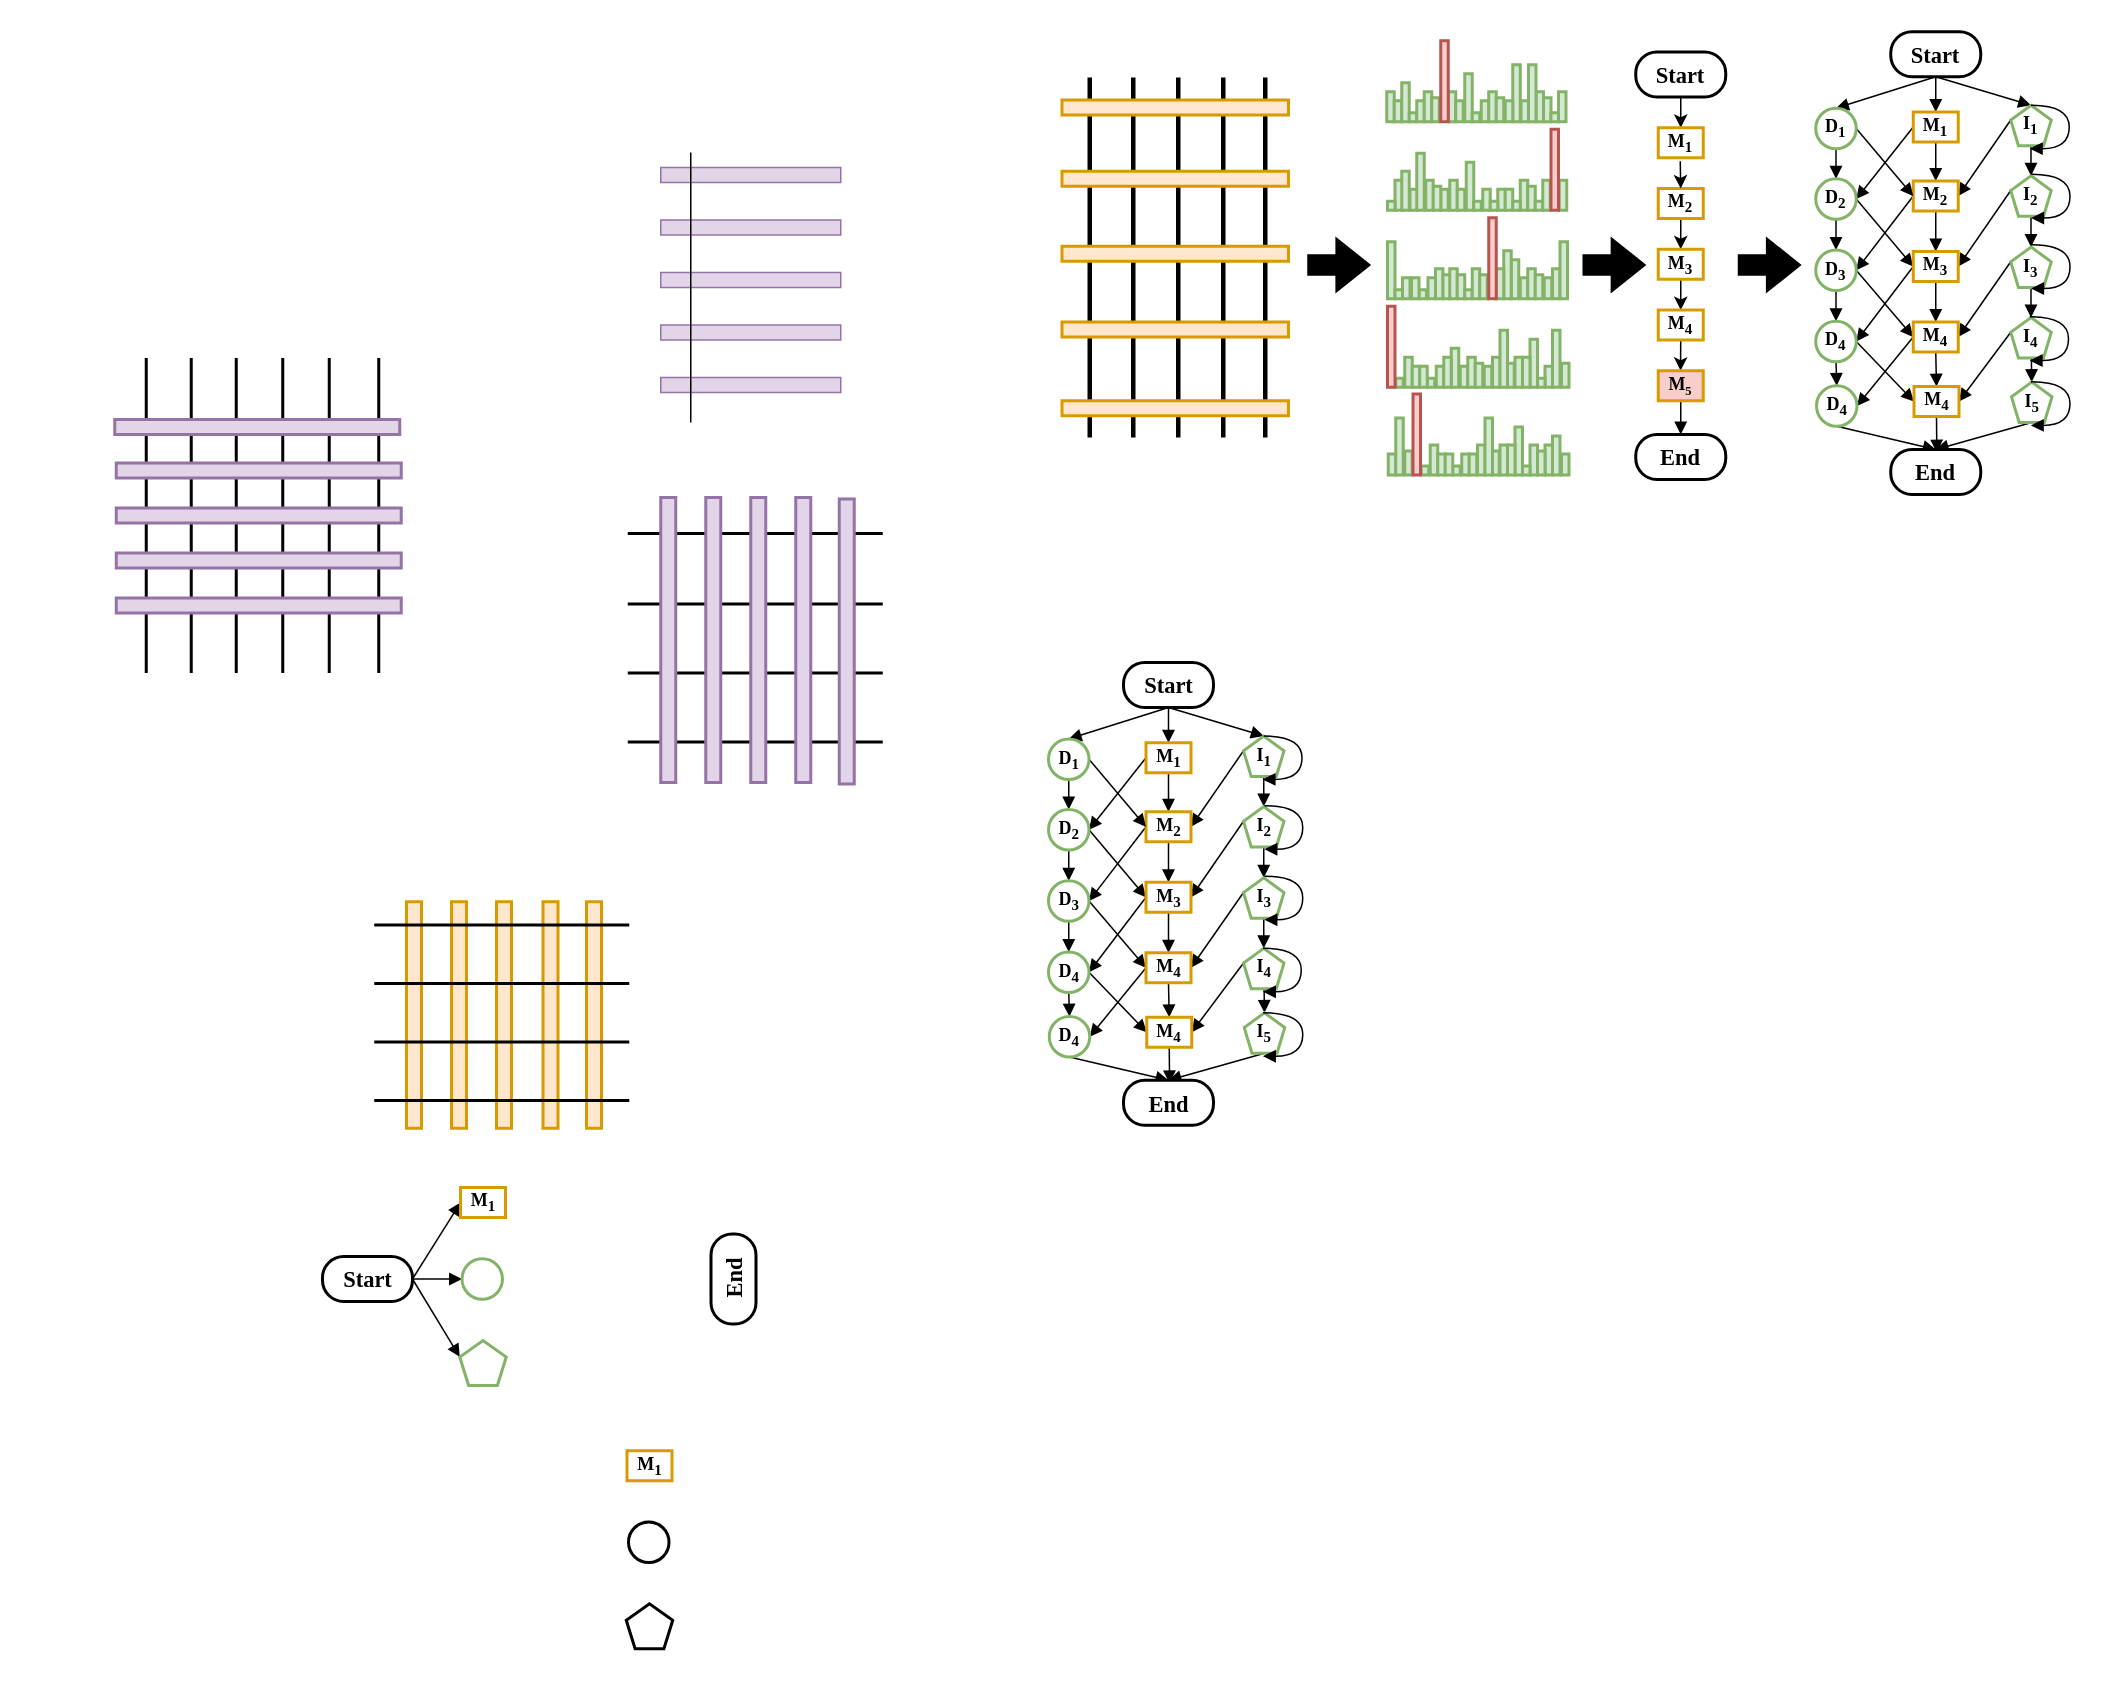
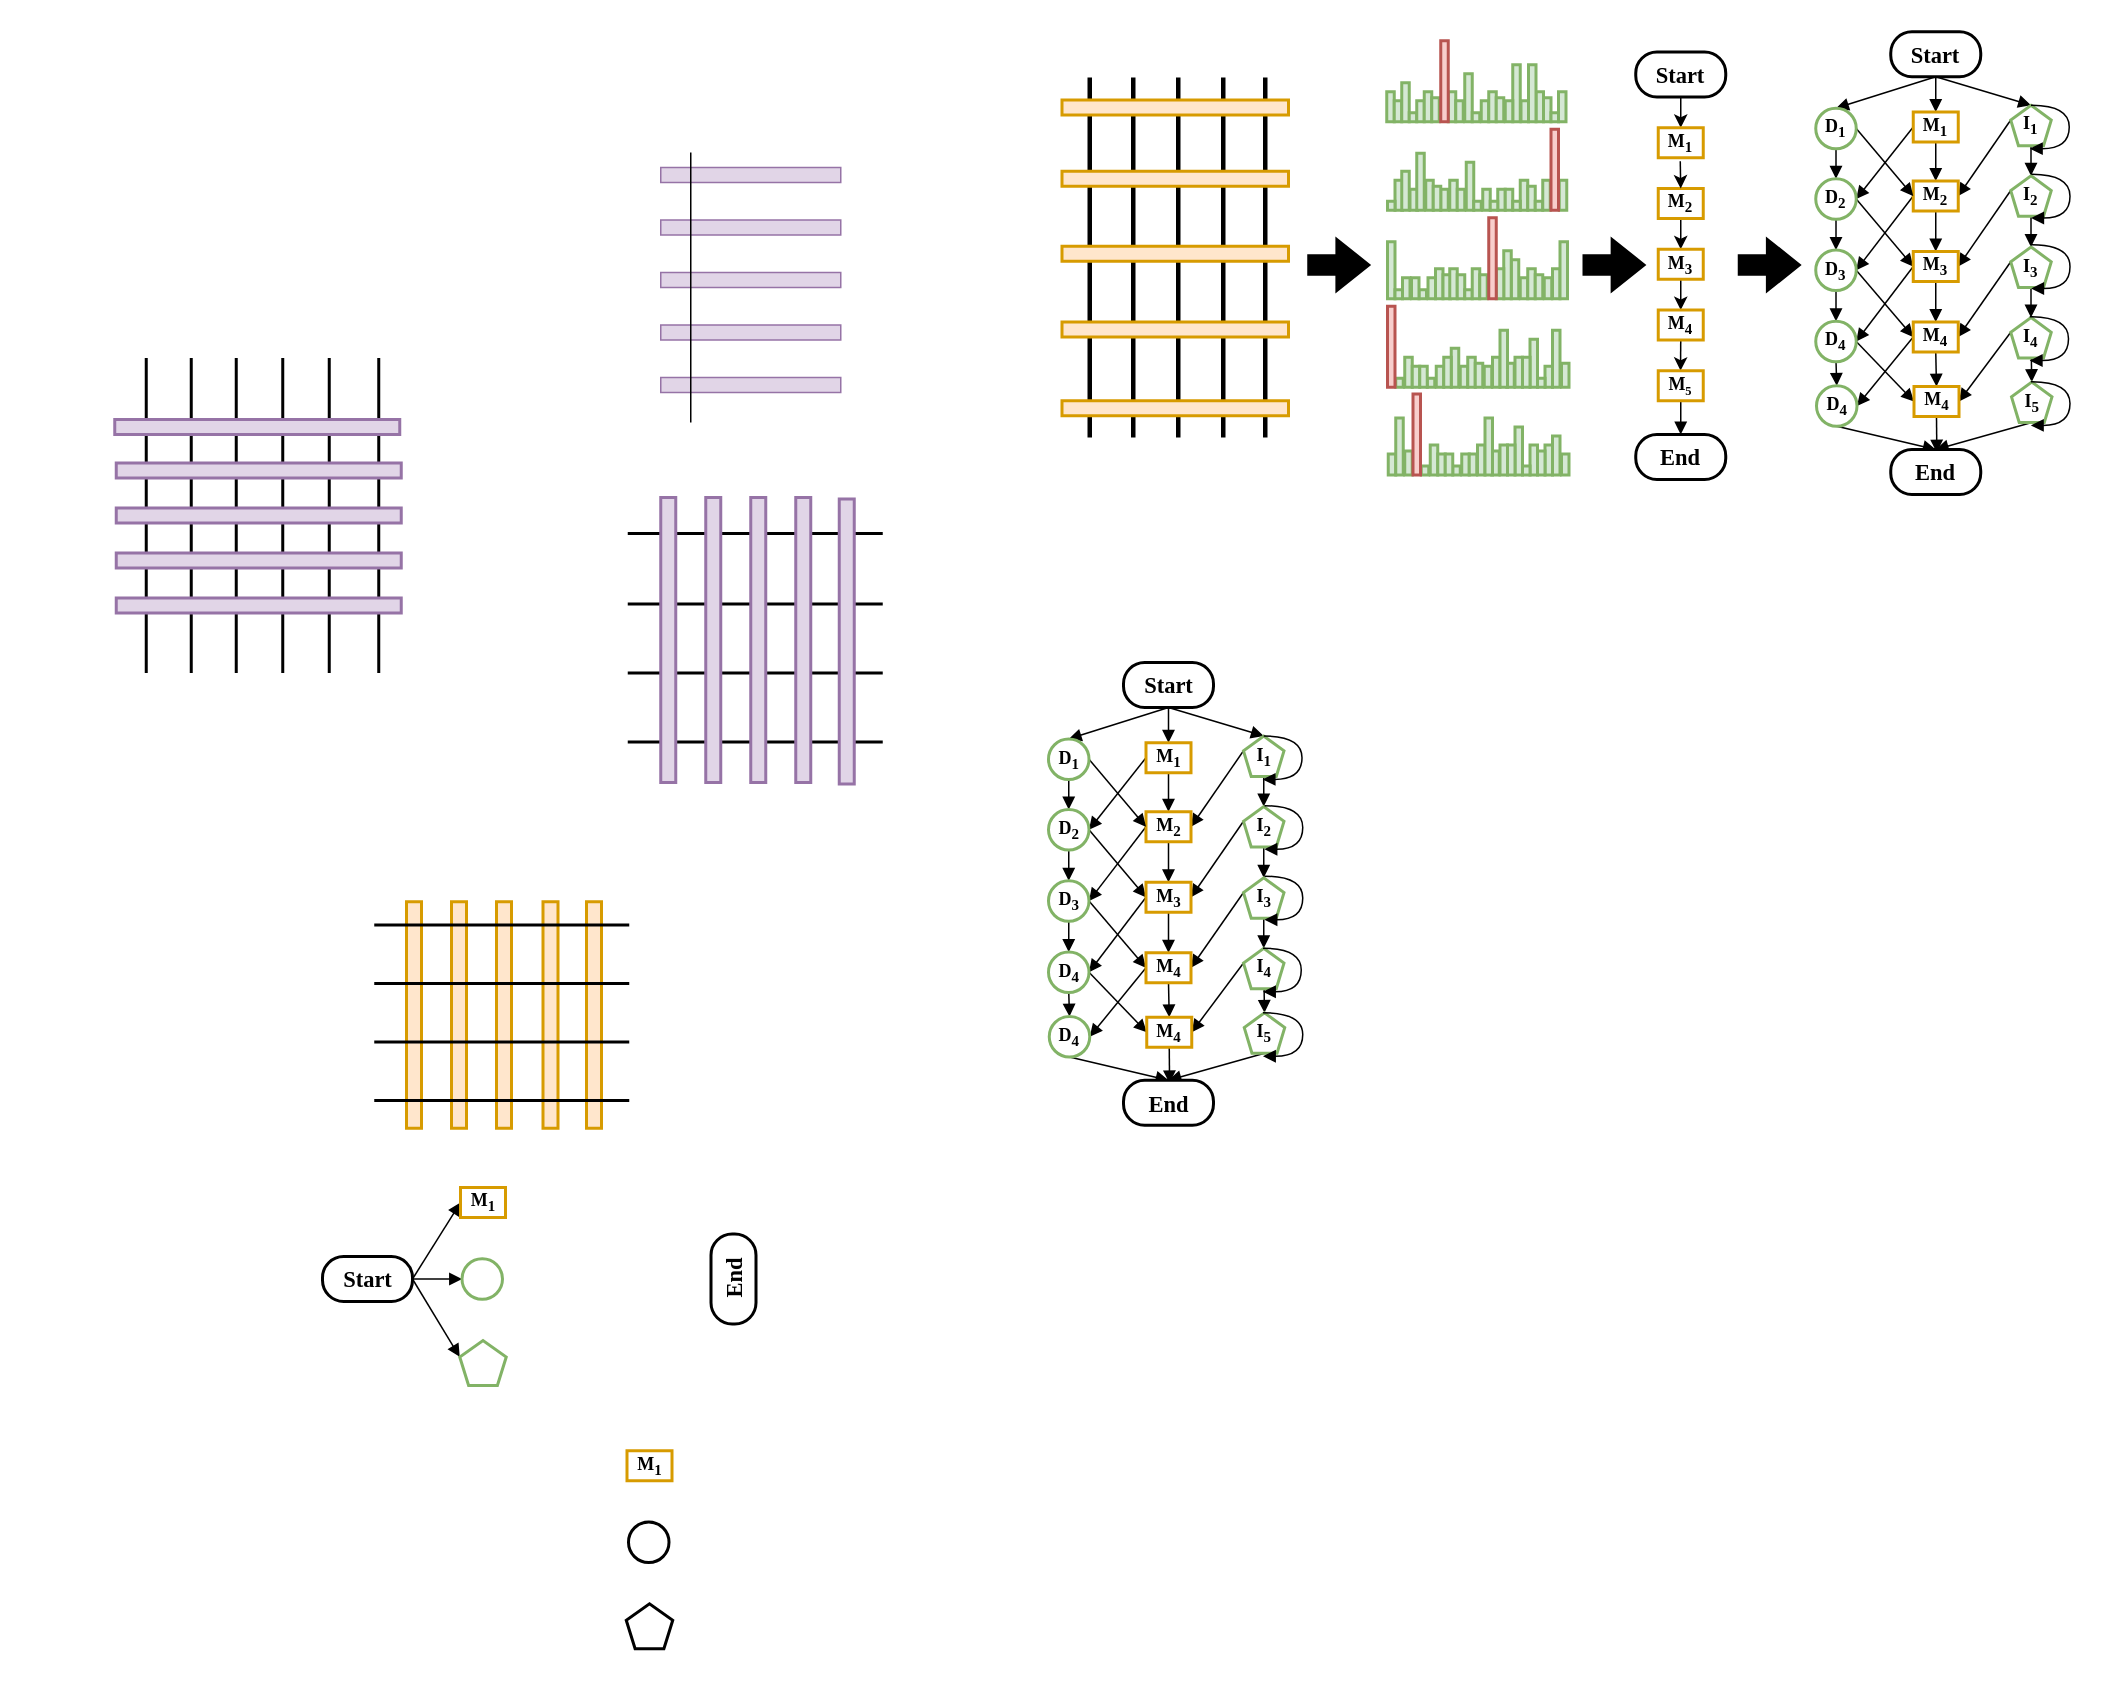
(1681, 386) -> (1681, 386)
